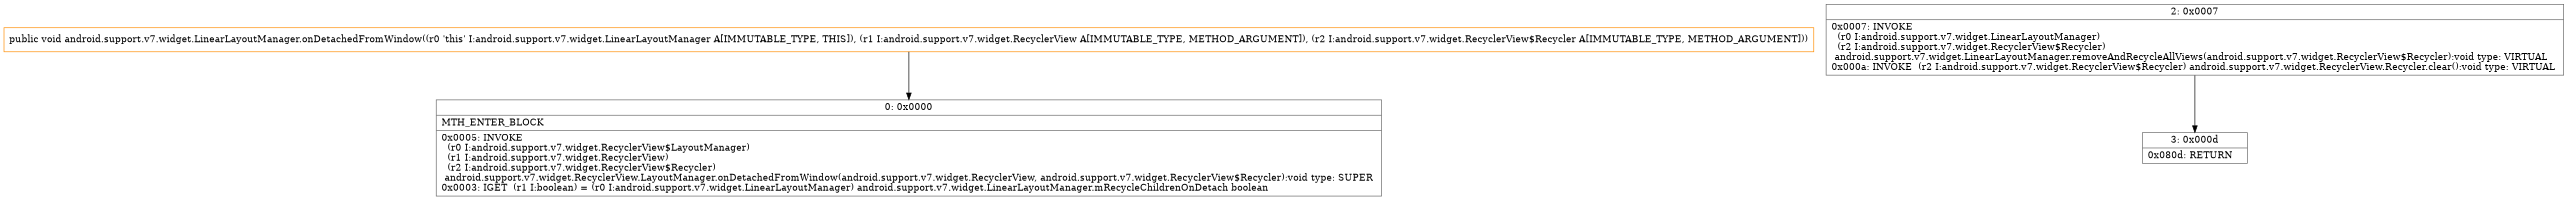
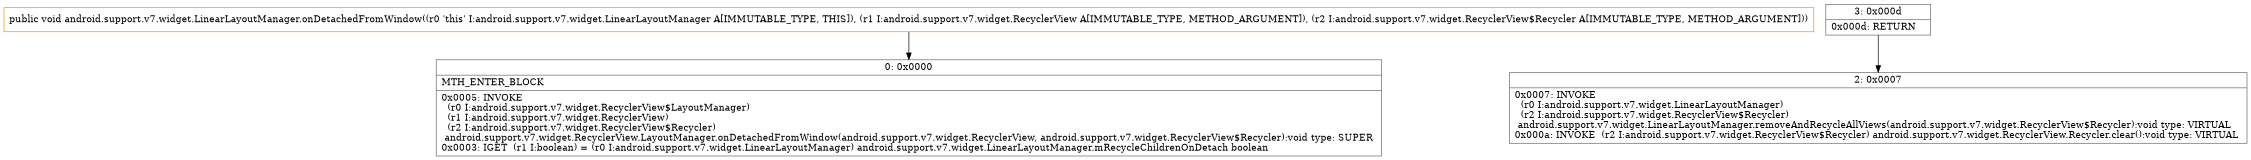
(2195, 101) -> (1878, 50)
(2195, 155) -> (1878, 27)
